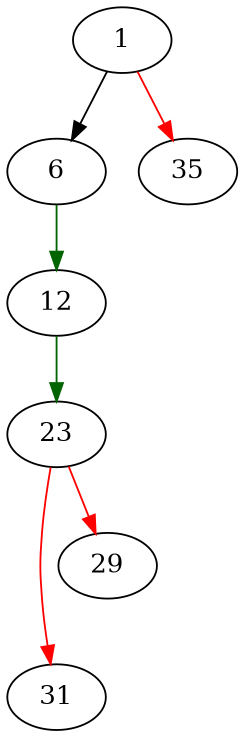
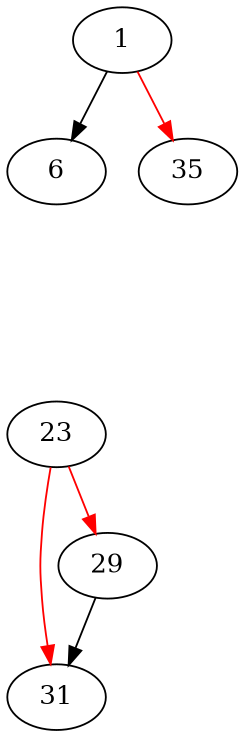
(57, 303) -> none
none -> (86, 623)
